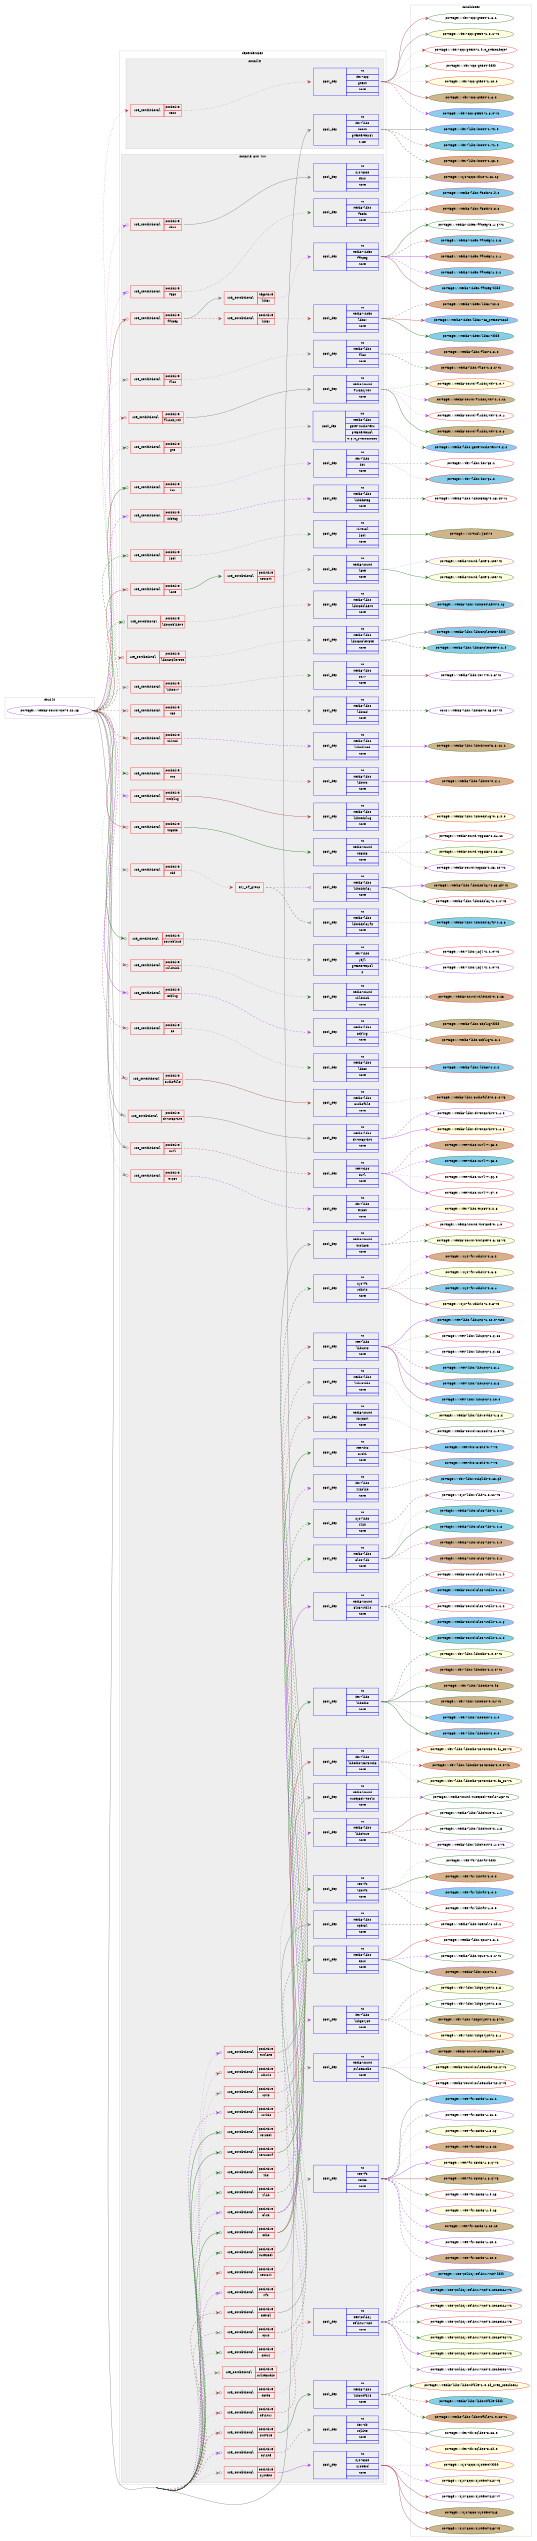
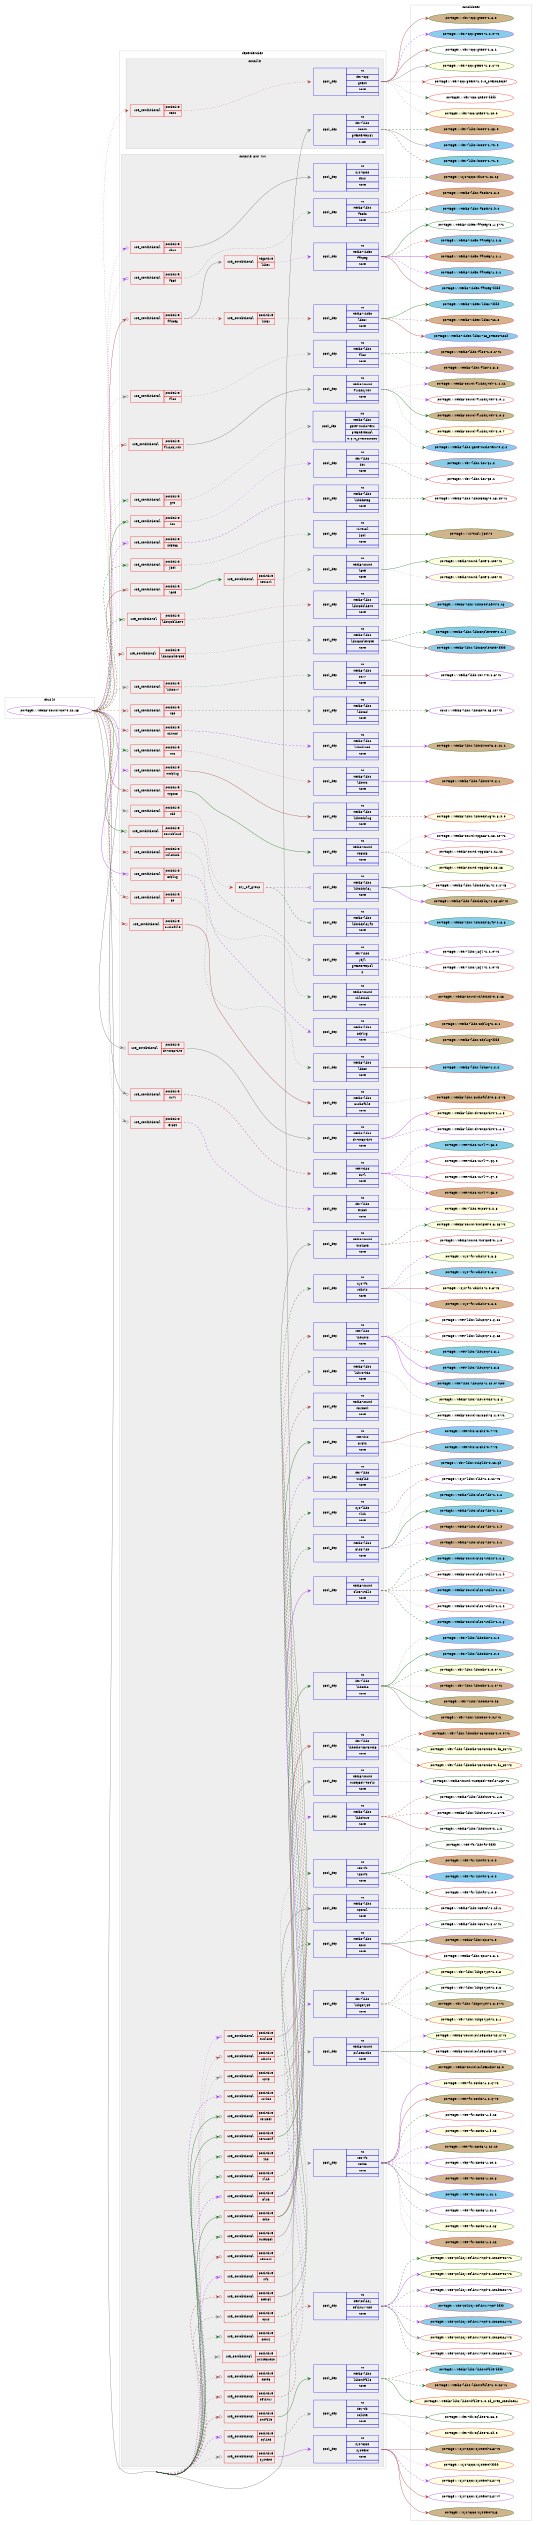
(471, 1352) -> (471, 1336)
(471, 1400) -> none
(471, 2242) -> (471, 2163)
